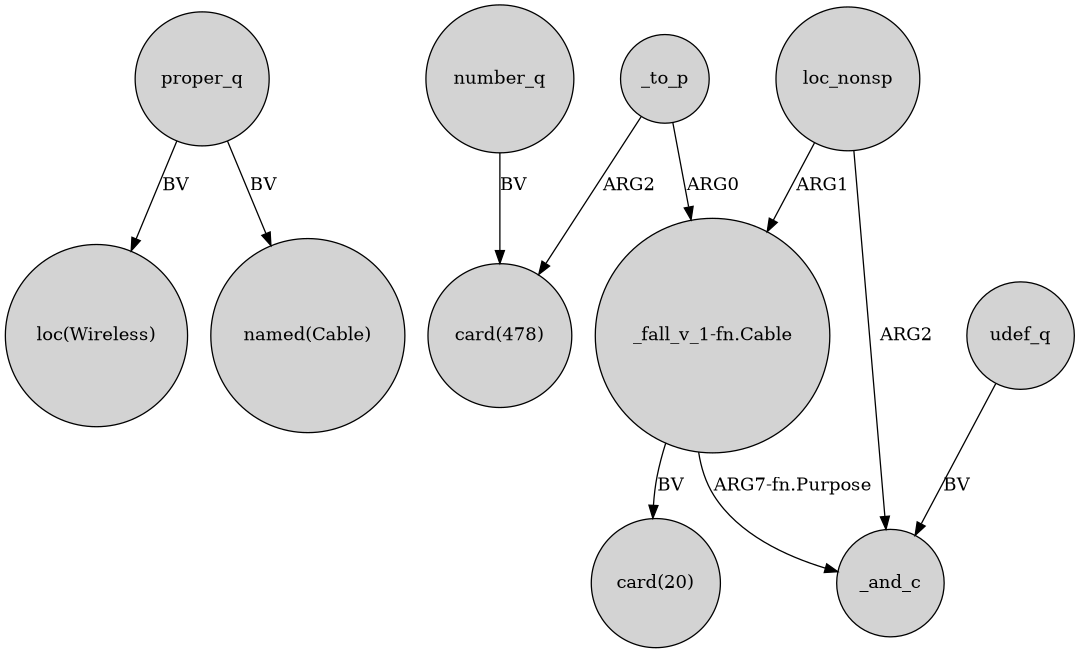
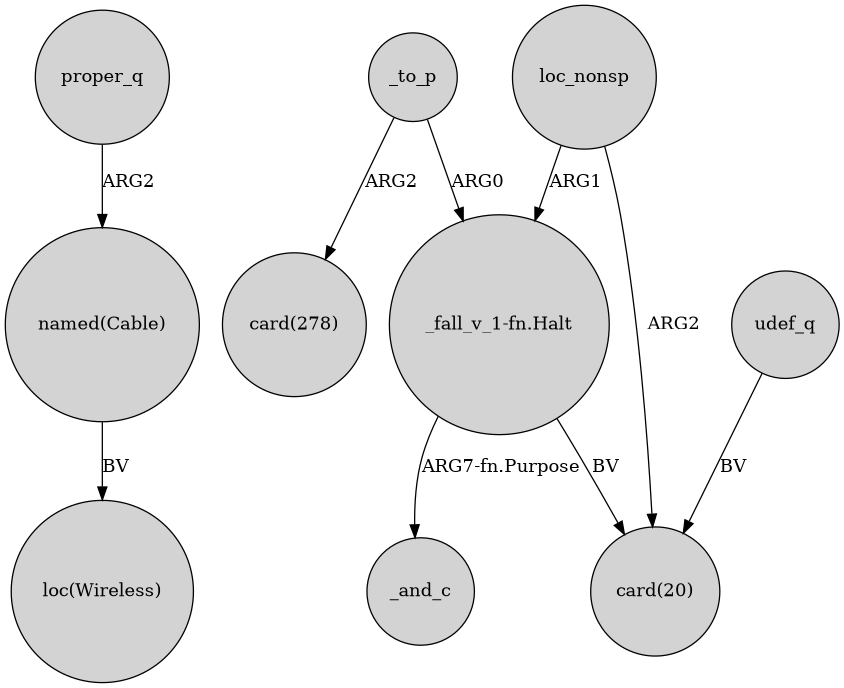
(500, 79) -> none
(263, 185) -> (129, 182)
(156, 190) -> (102, 454)
(869, 333) -> (637, 329)
(500, 336) -> (294, 325)
(713, 336) -> (499, 325)
(959, 454) -> (726, 447)
